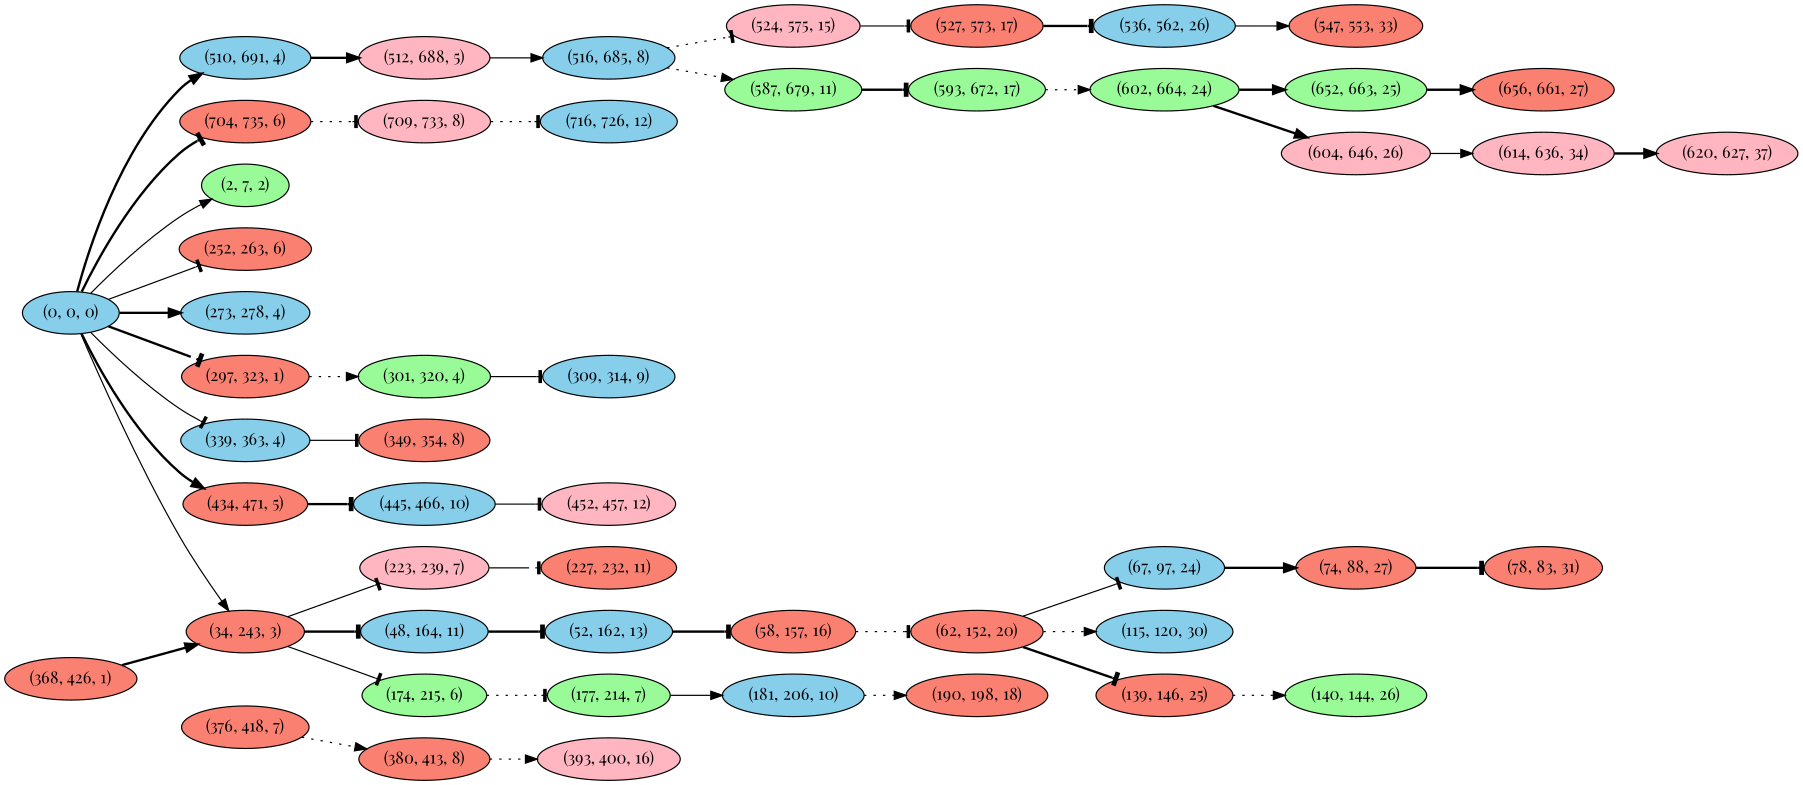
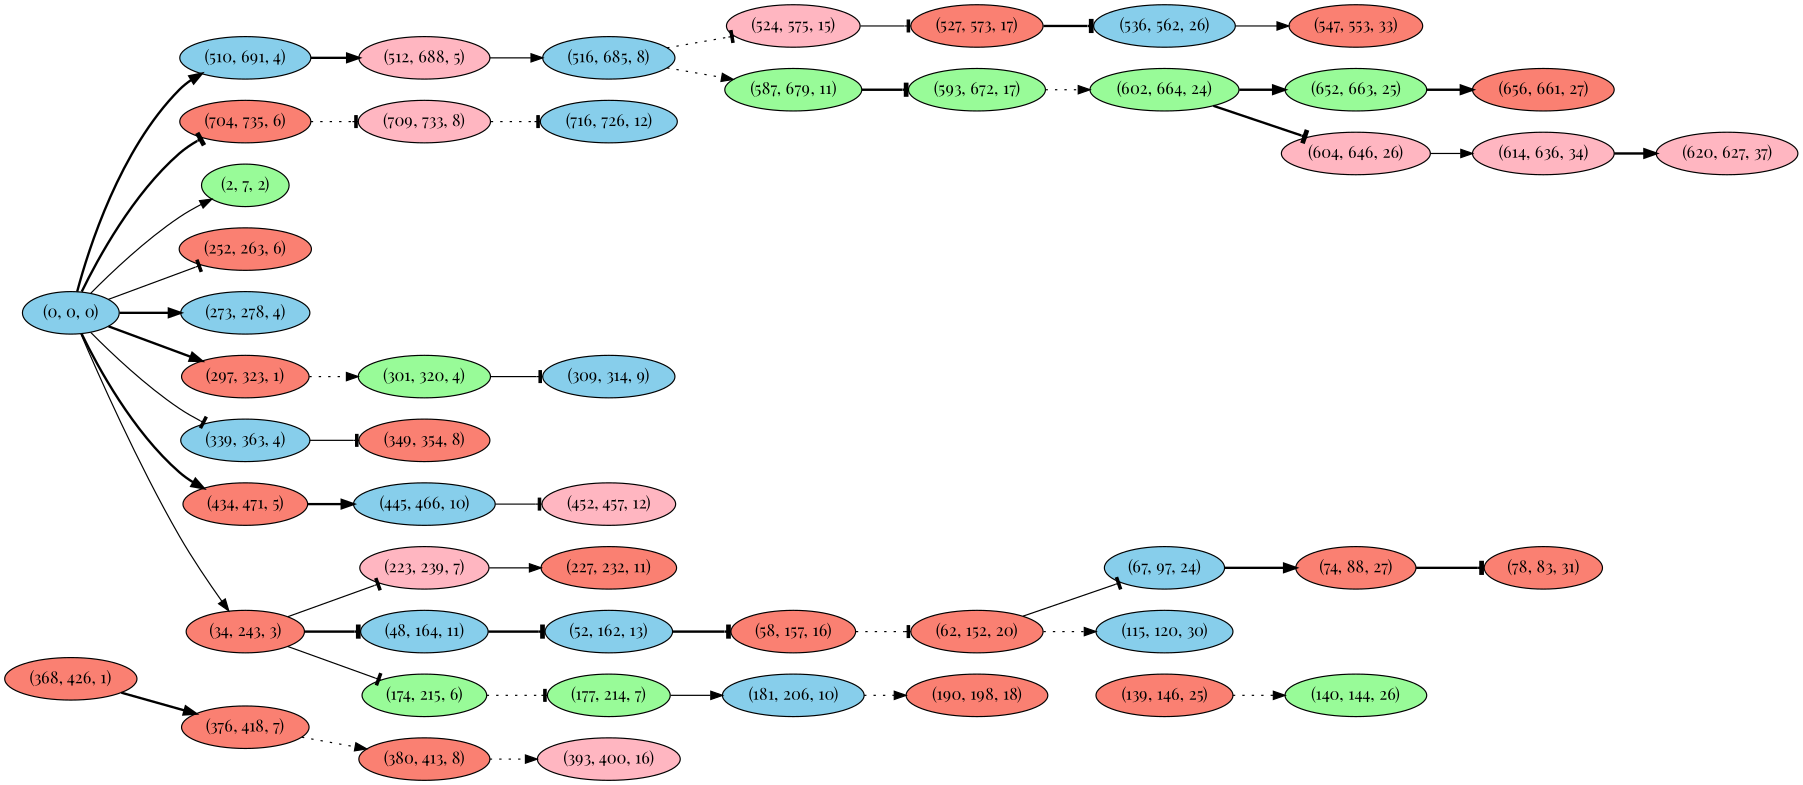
(1257, 121) -> (1257, 121)
(150, 342) -> (150, 342)
(328, 504) -> (328, 504)
(509, 568) -> (509, 568)
(154, 656) -> (153, 702)
(1068, 662) -> none
